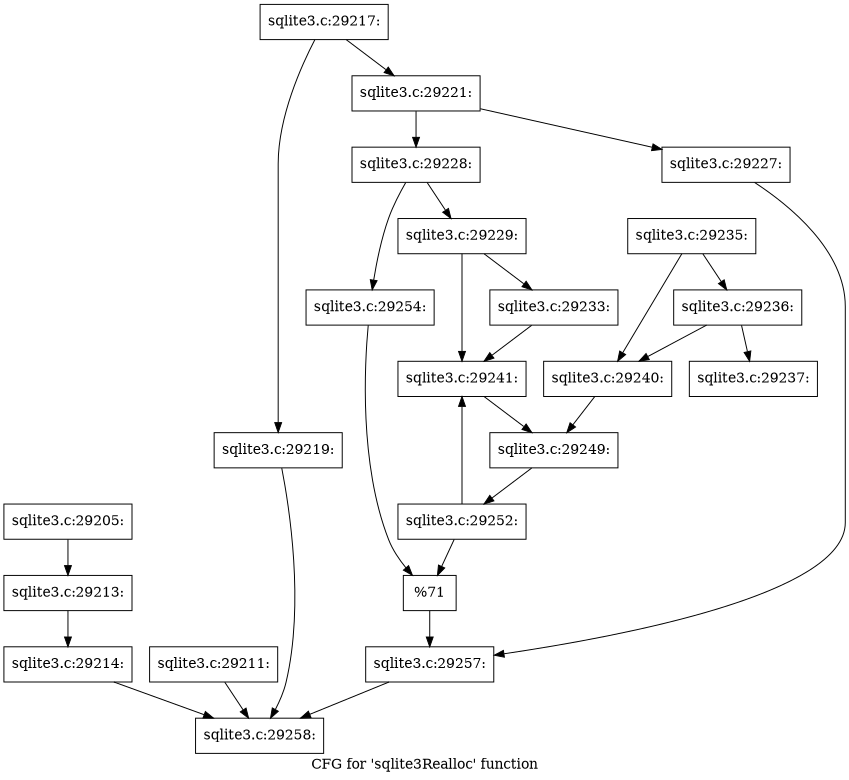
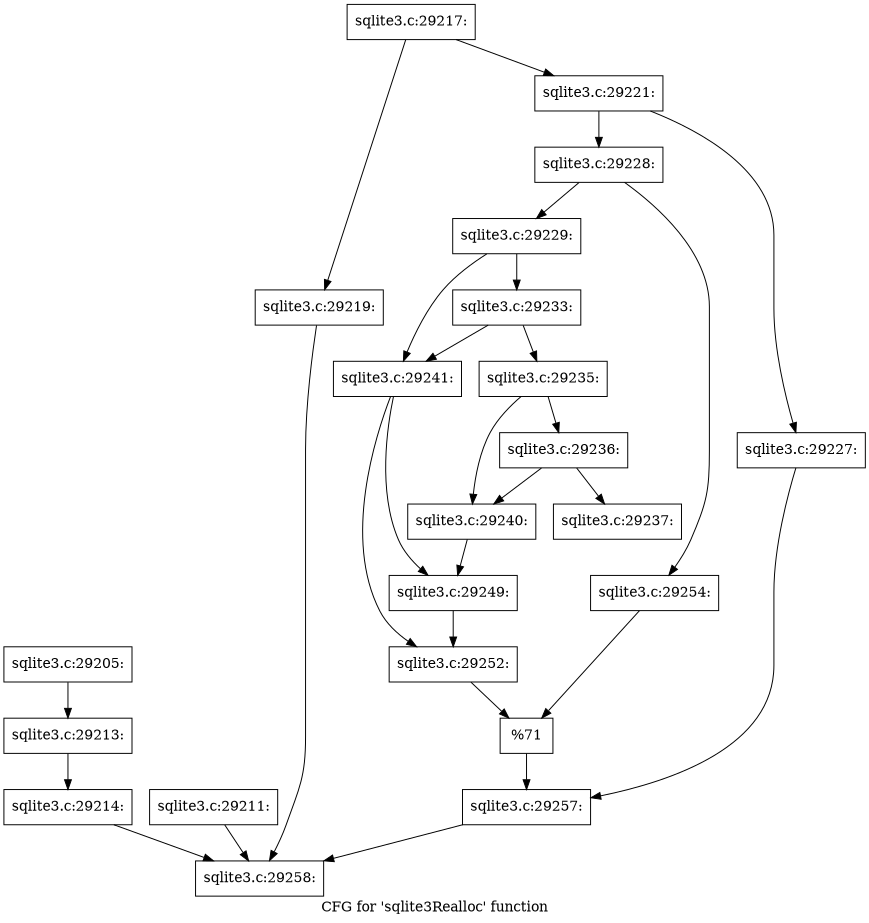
none -> (528, 339)
(462, 455) -> (363, 524)
